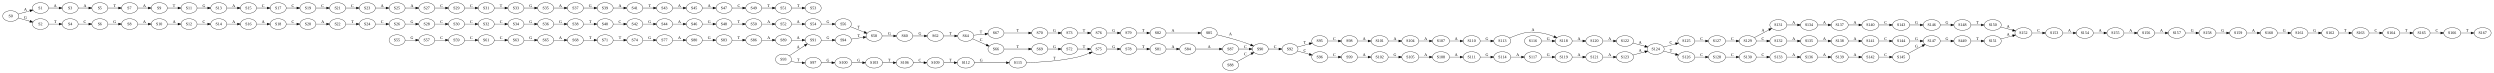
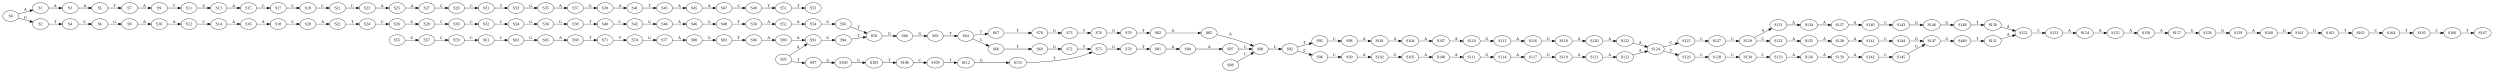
(1532, 32) -> (1516, 41)
